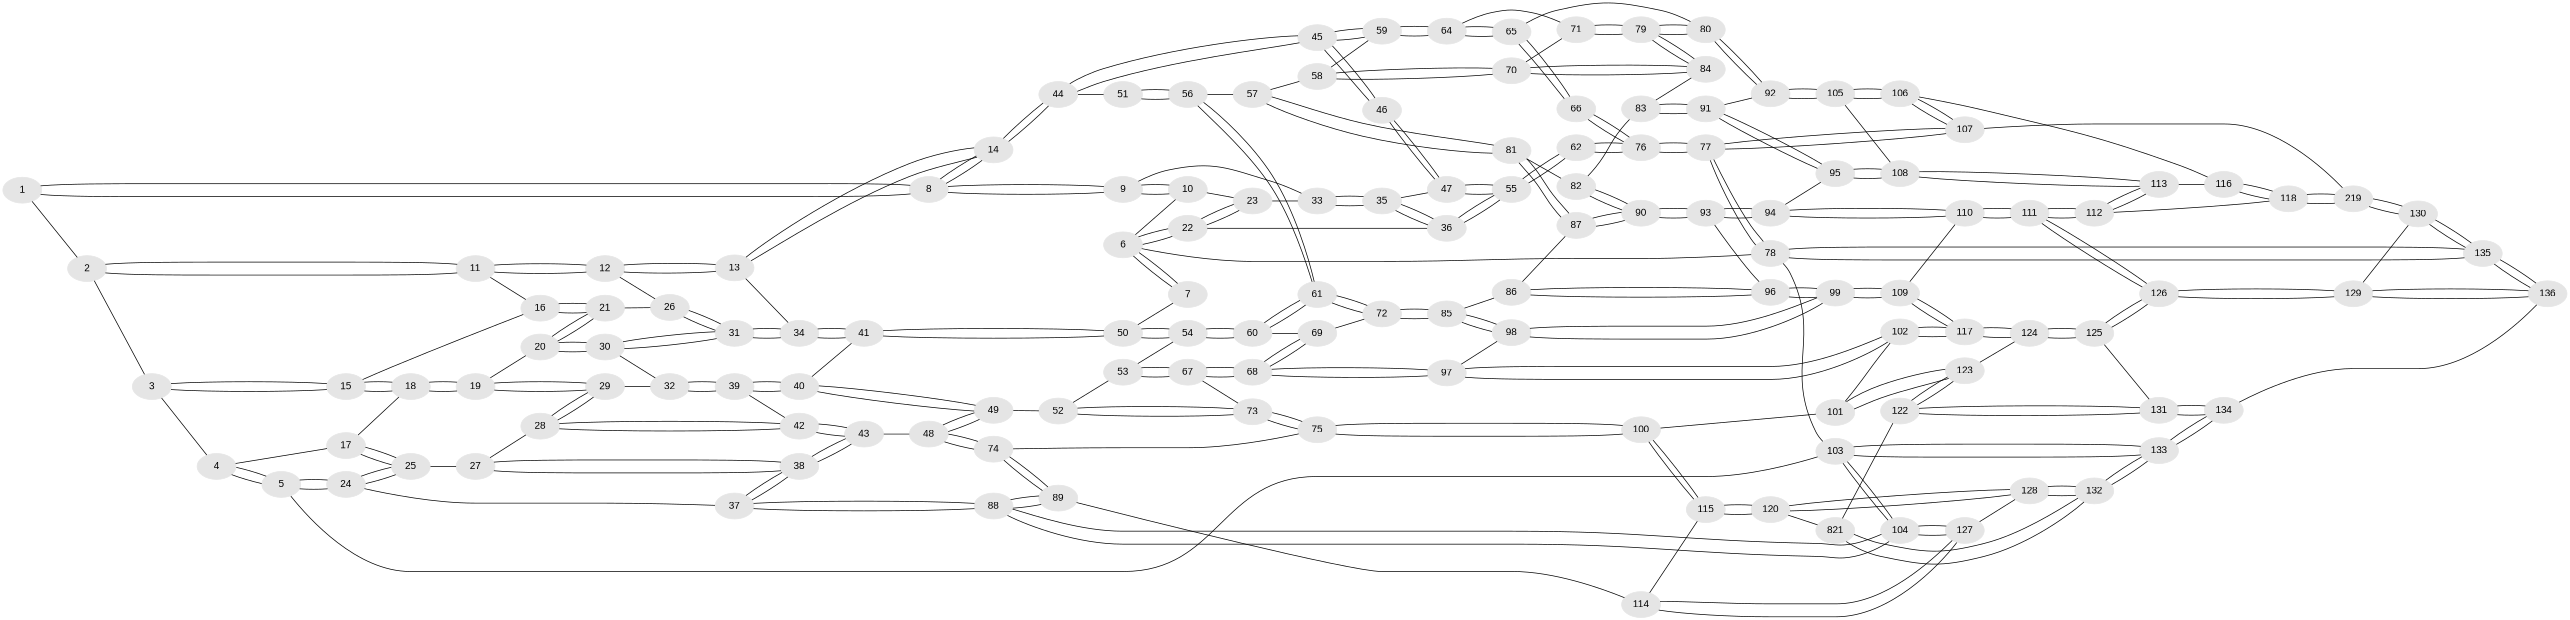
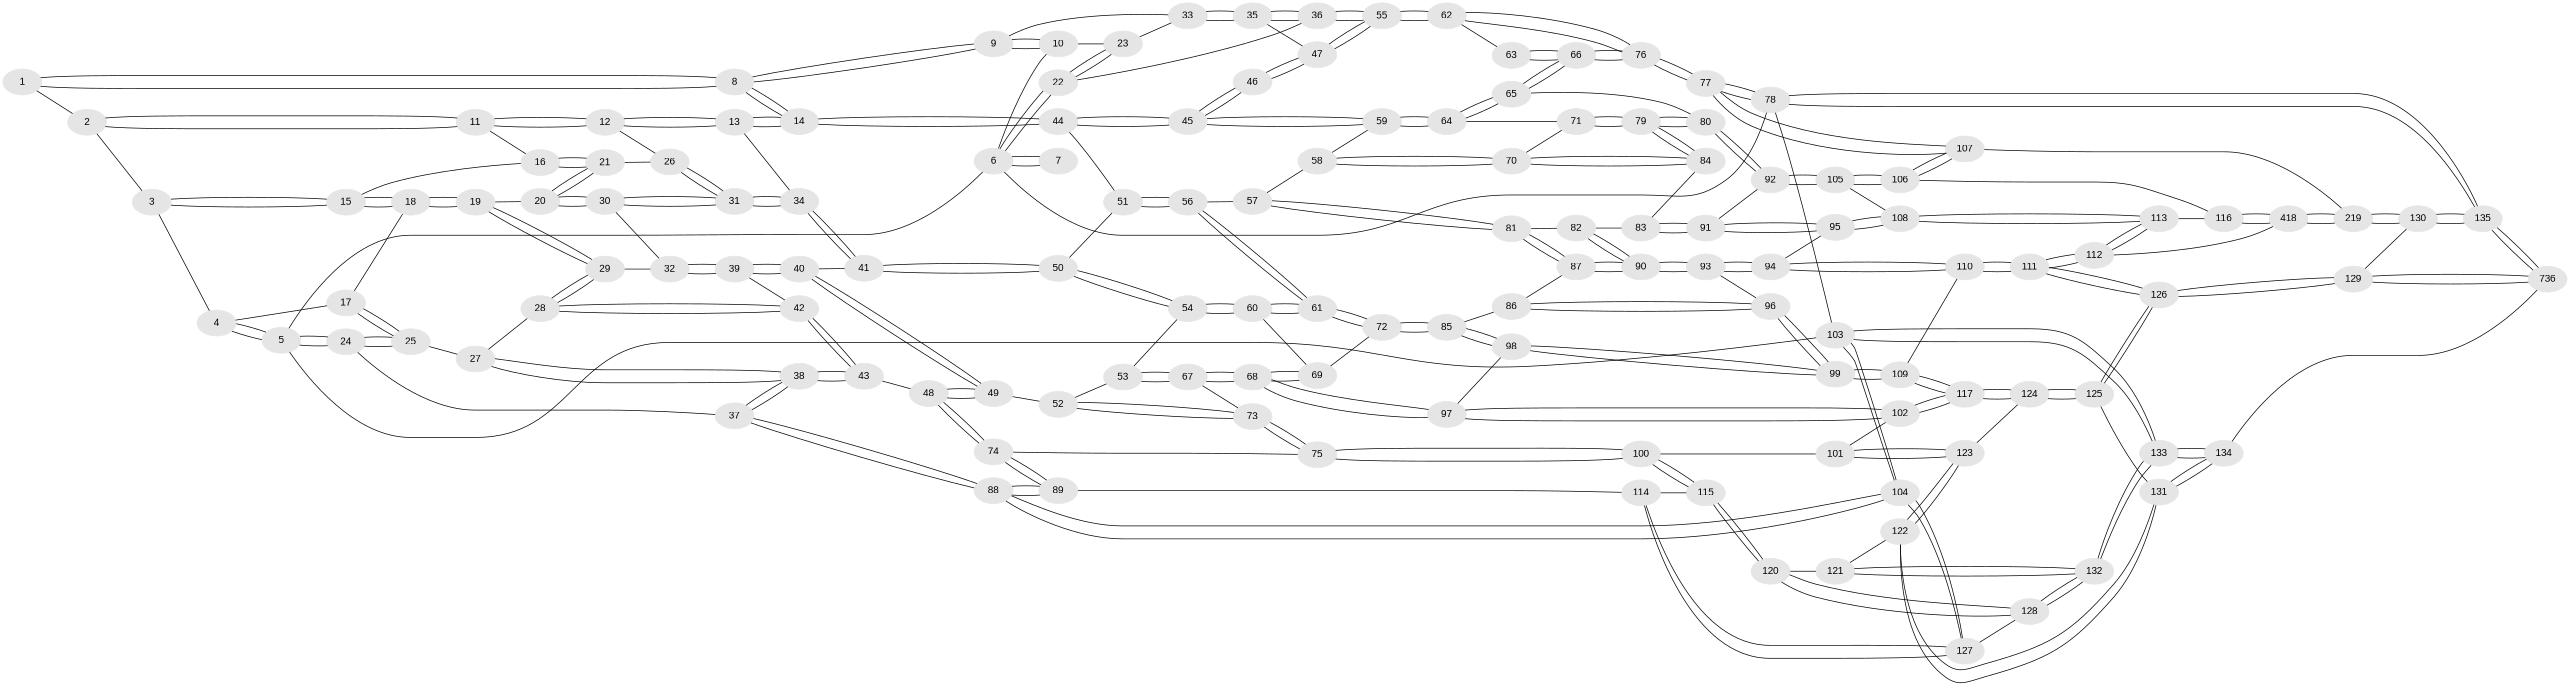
none -> (1512, 55)
(2289, 199) -> (2289, 219)
none -> (626, 235)
(2548, 294) -> (2548, 279)
(1155, 314) -> (1091, 235)
(1835, 530) -> (1835, 571)
